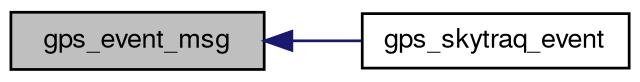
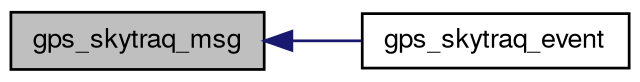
(138, 41) -> (138, 41)
